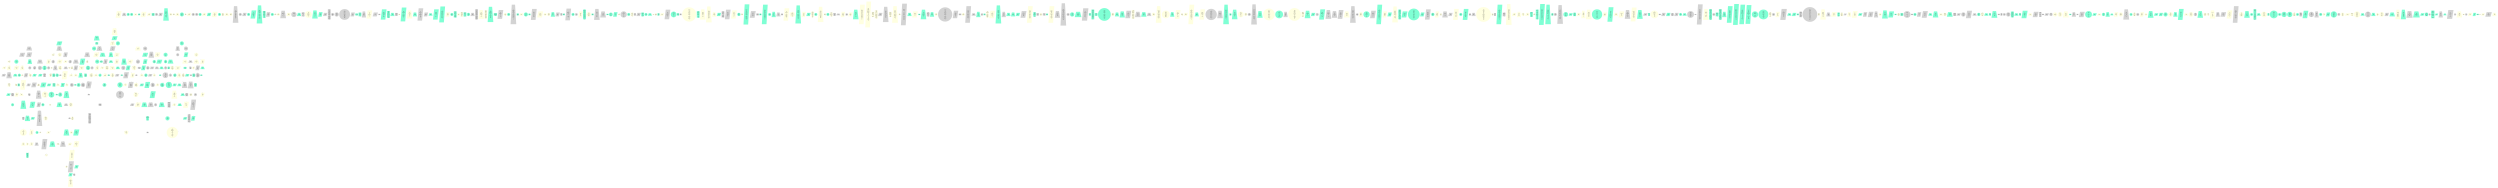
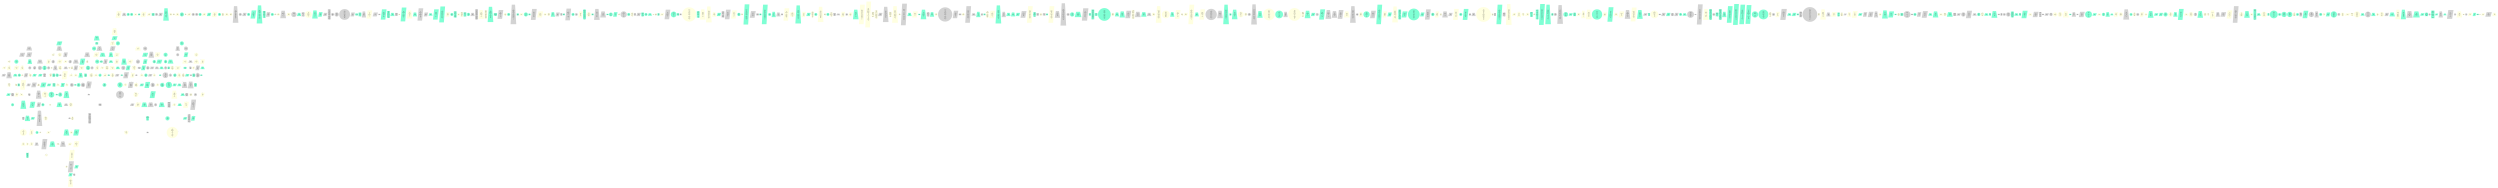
(2252, 14) -> (2252, 14)
